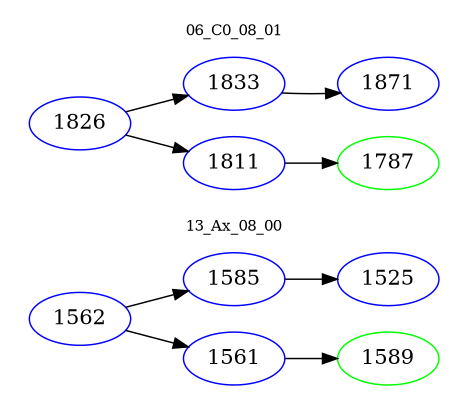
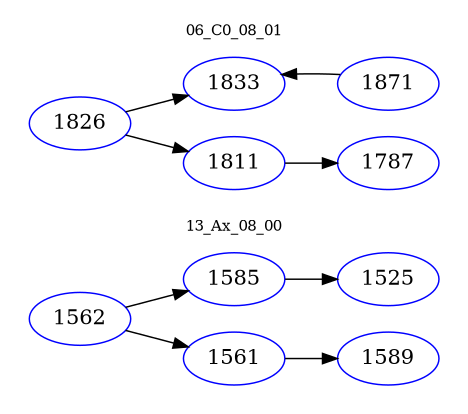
(304, 94) -> (319, 74)
(388, 163) -> (388, 163)
(388, 359) -> (388, 359)
